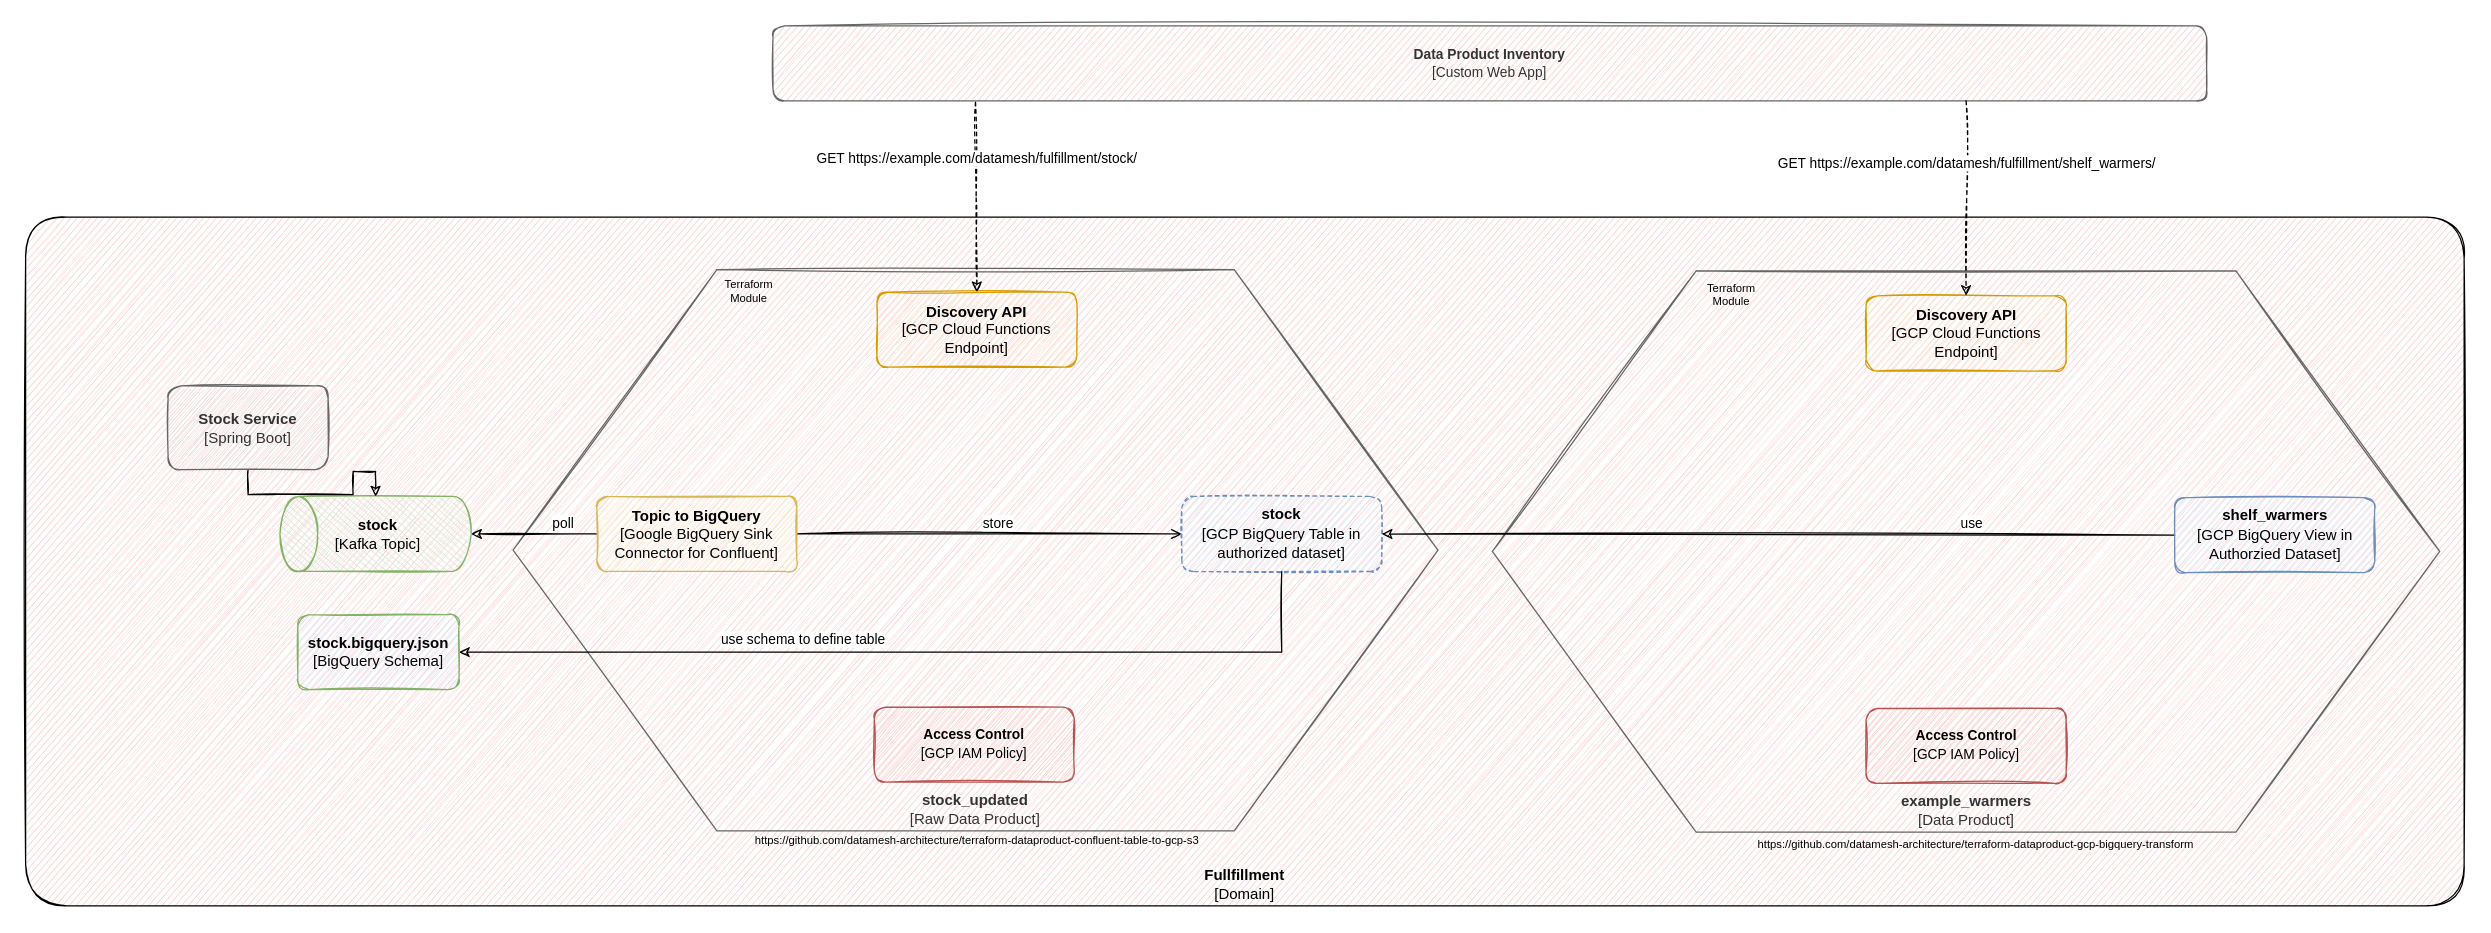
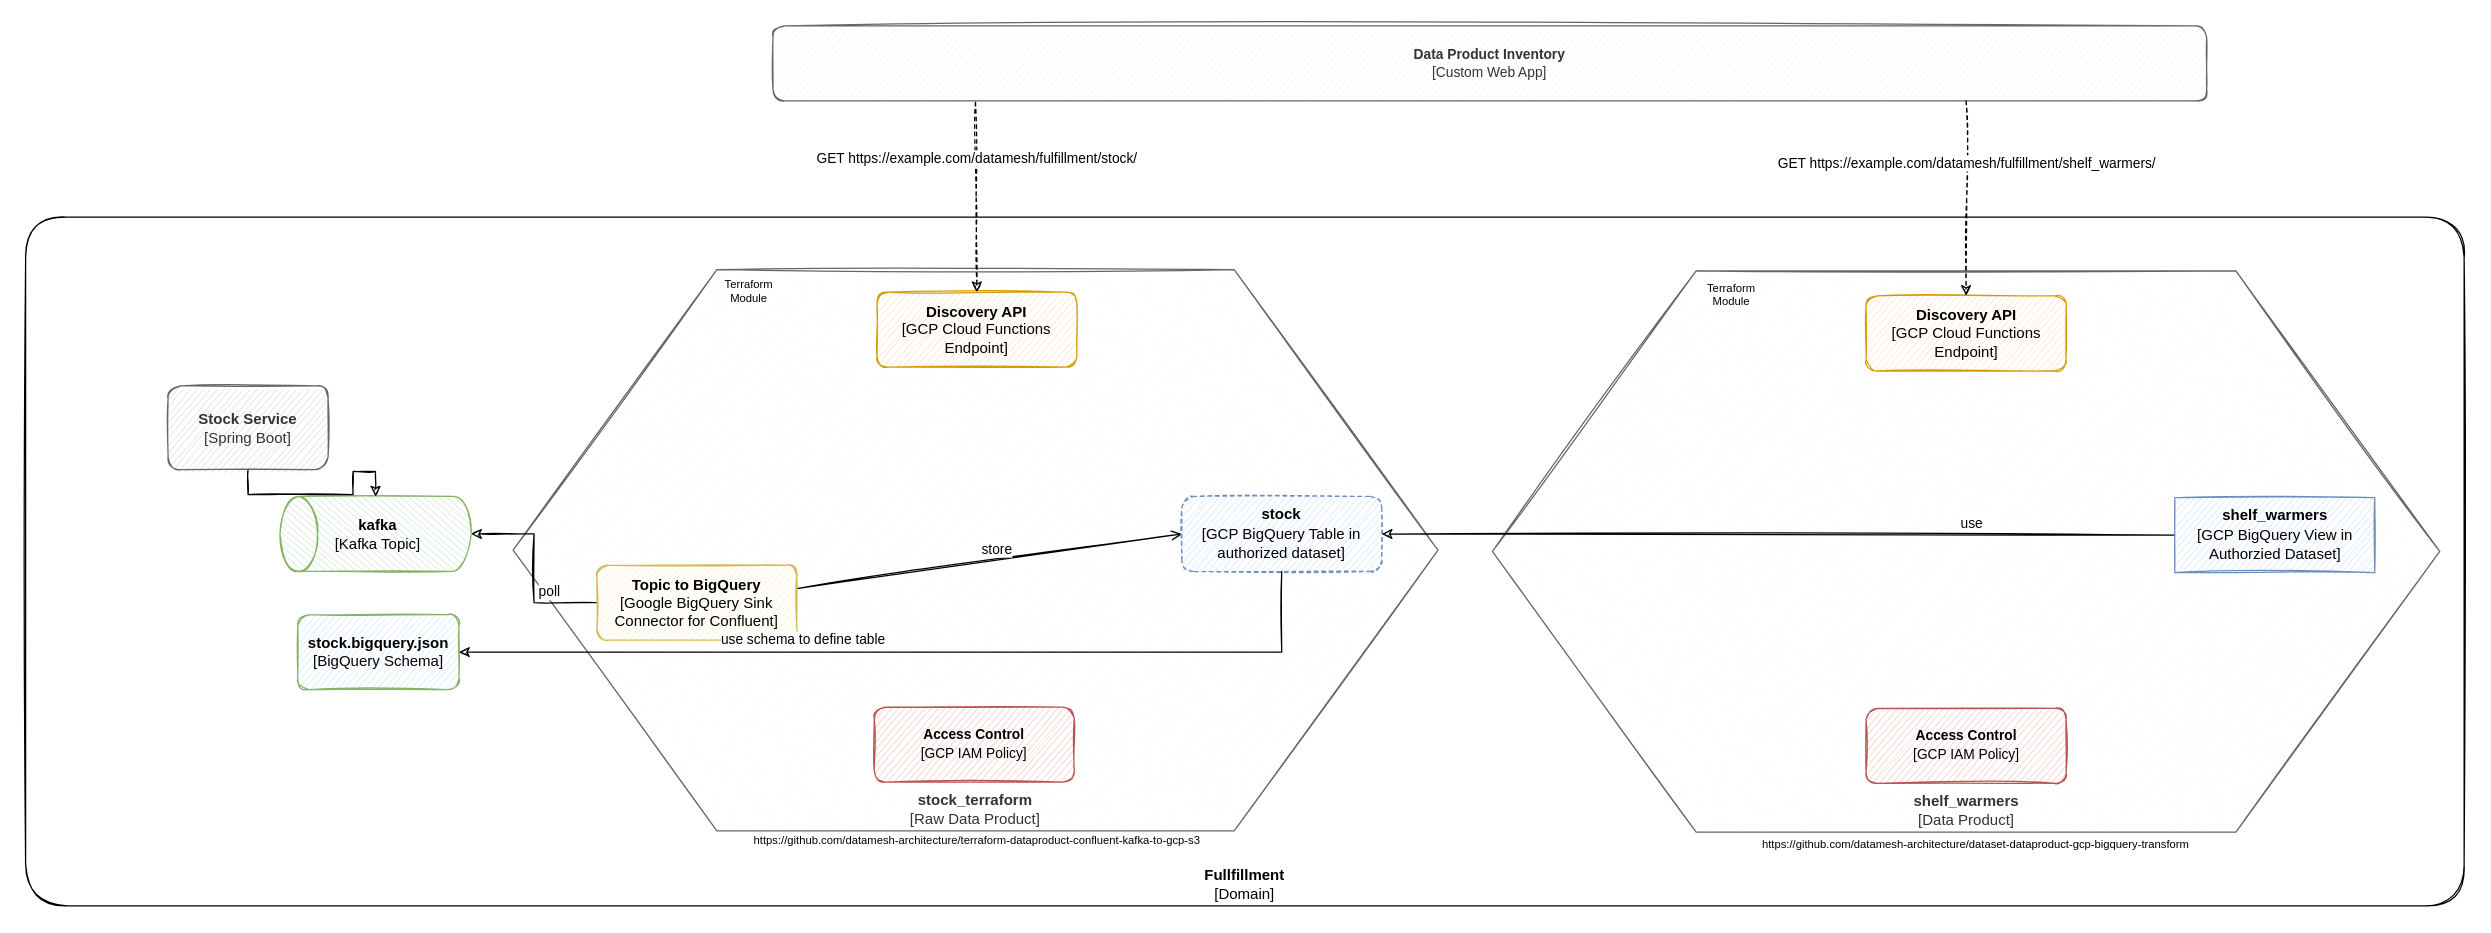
(1490, 63) -> (1490, 63)
(378, 534) -> (378, 534)
(697, 534) -> (697, 603)
(2275, 535) -> (2275, 535)
(976, 809) -> (976, 809)
(1967, 810) -> (1967, 810)
(978, 841) -> (978, 841)
(1976, 844) -> (1976, 844)
(1245, 884) -> (1245, 884)
